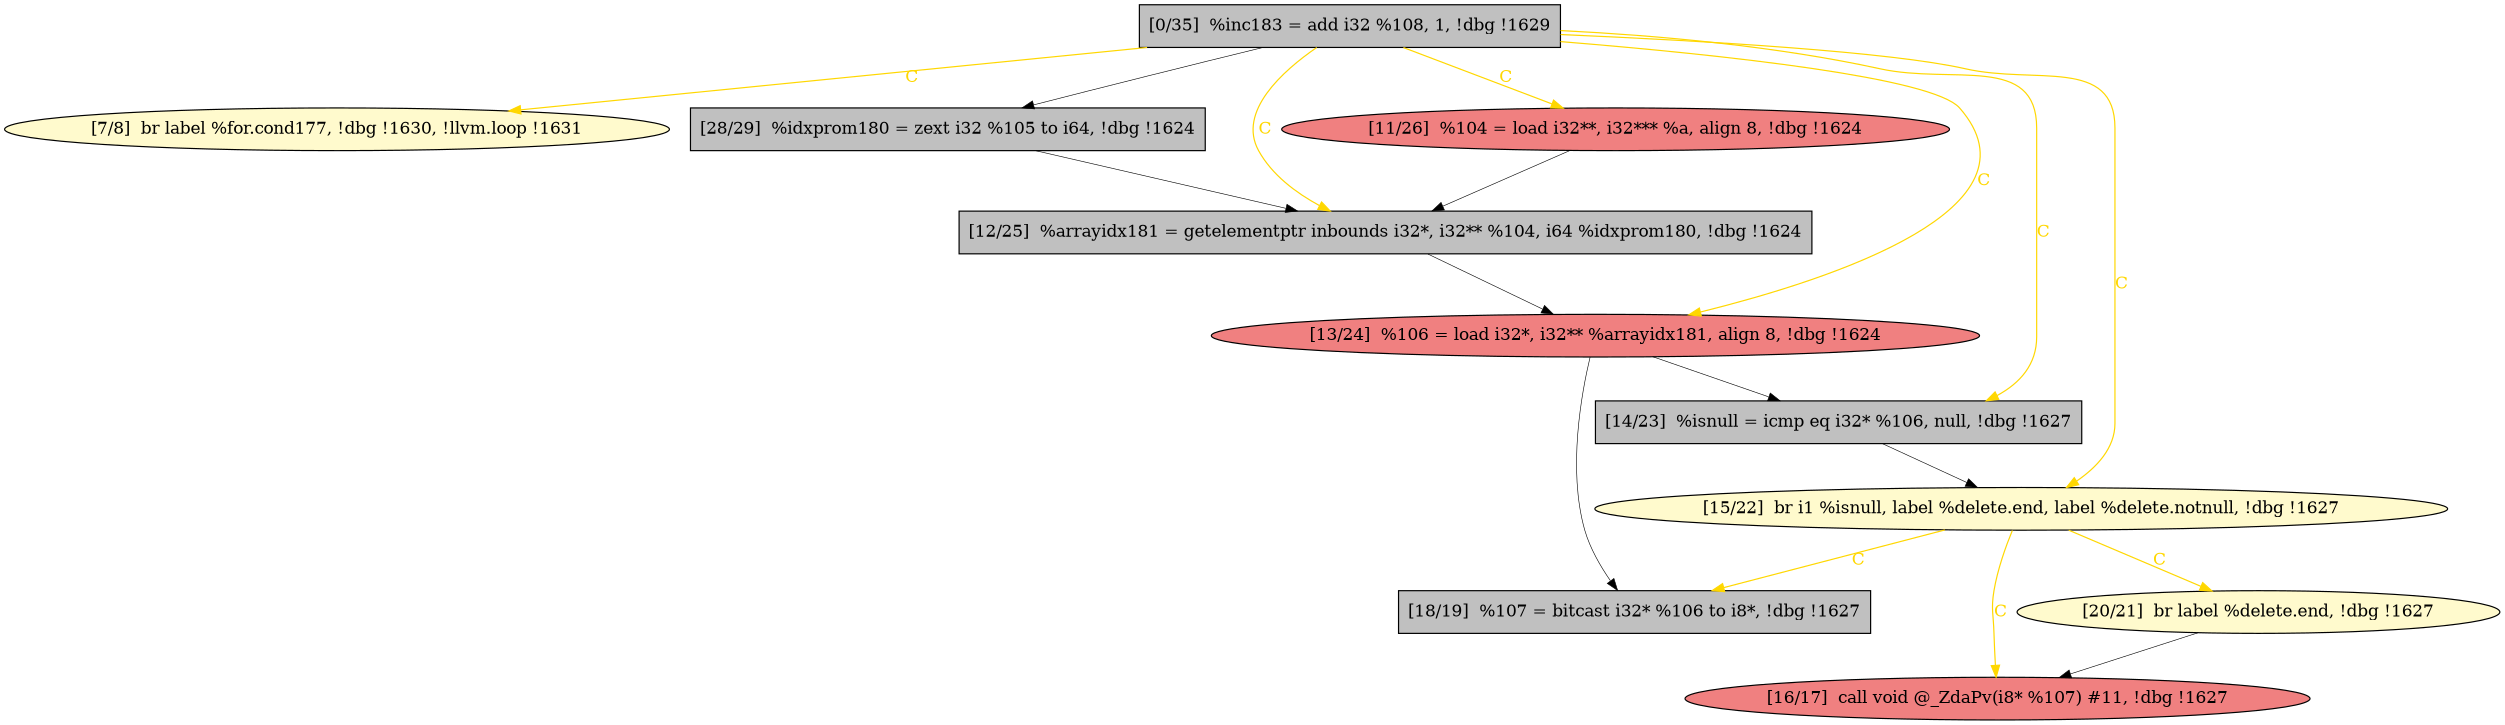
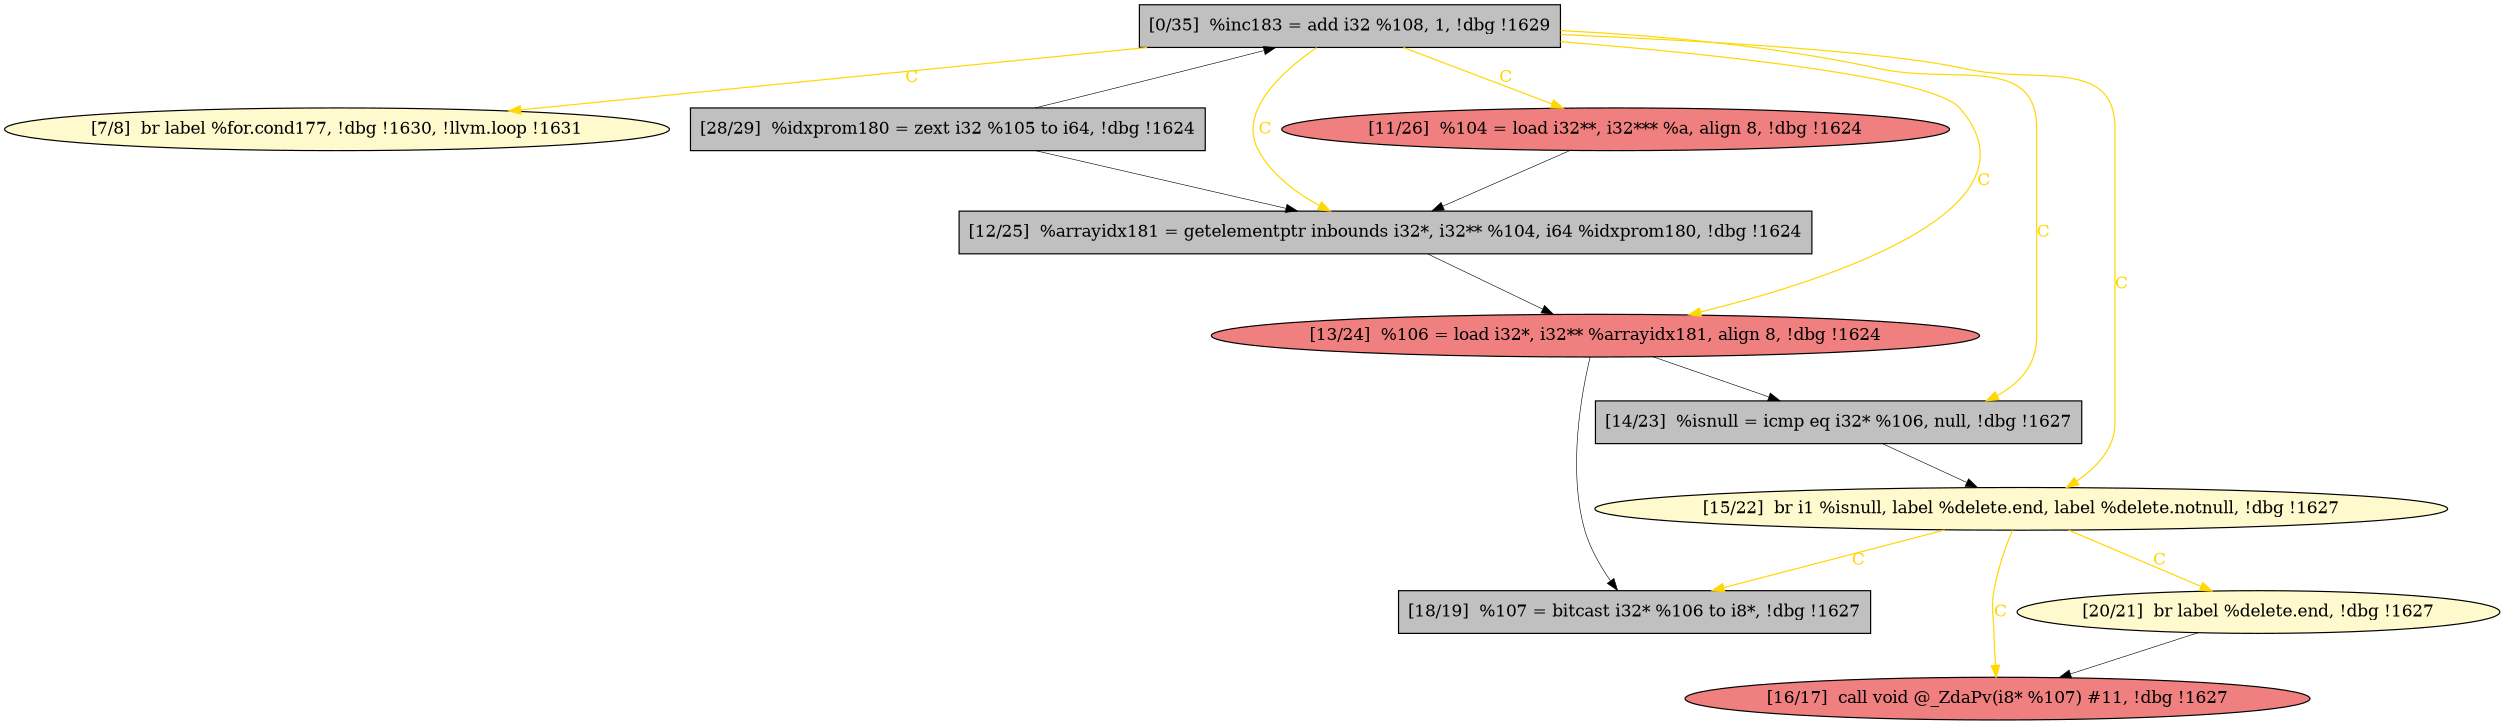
(1148, 76) -> (1150, 80)
